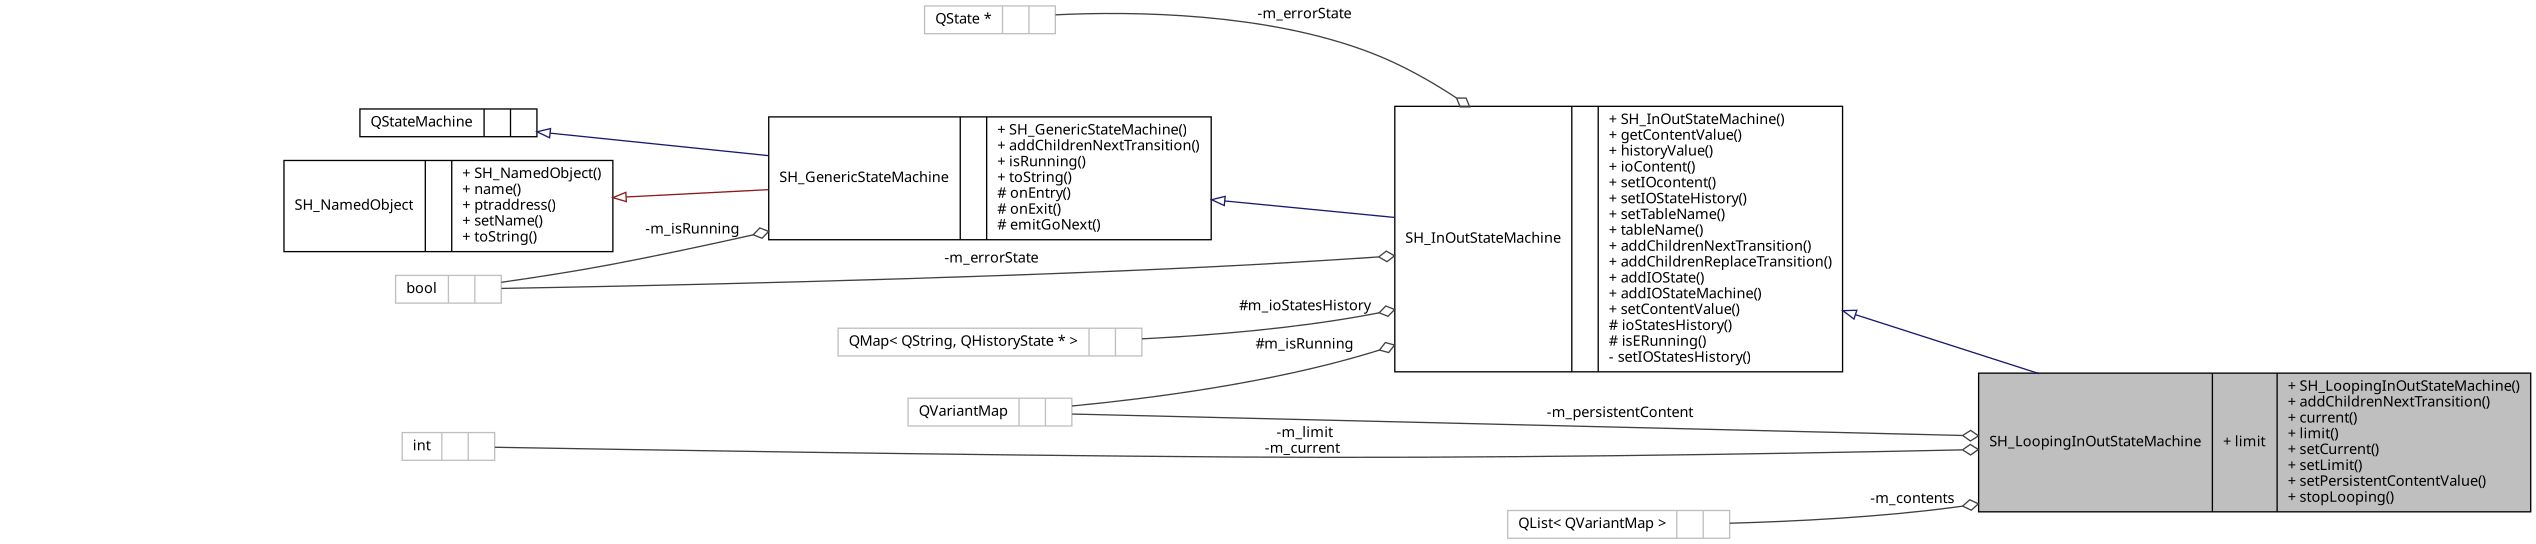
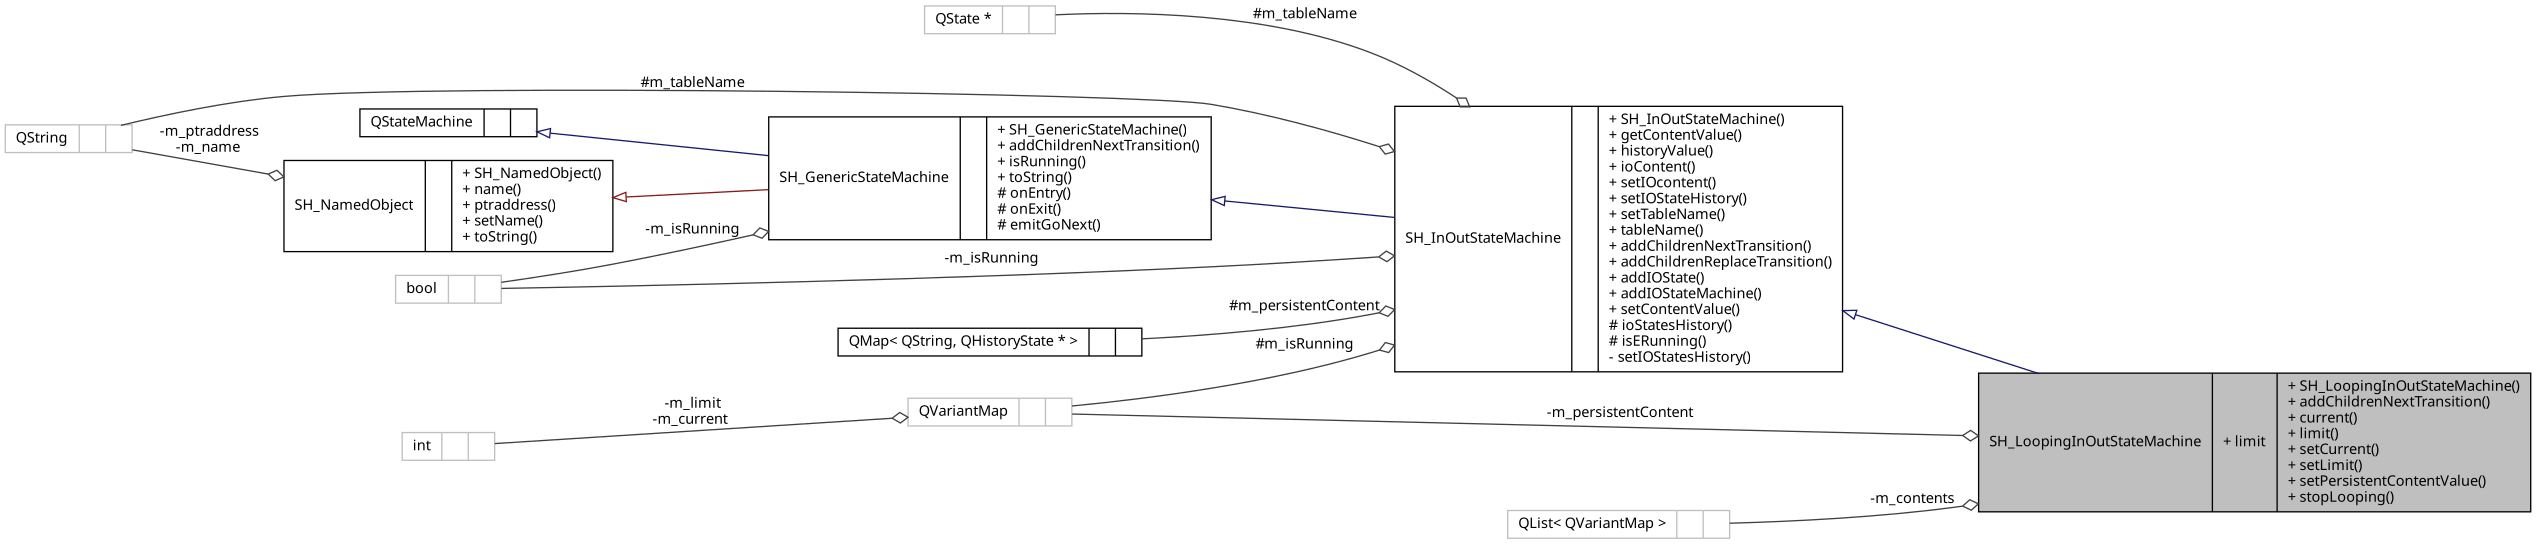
(1303, 15) -> (1303, 15)
none -> (69, 139)
(990, 259) -> (990, 259)
(1303, 306) -> (1303, 306)
(990, 342) -> (990, 342)
(1228, 457) -> (693, 431)
